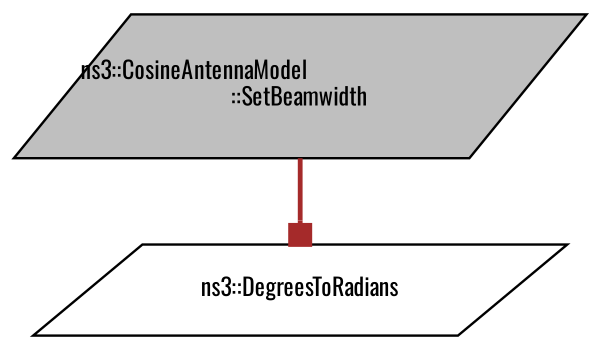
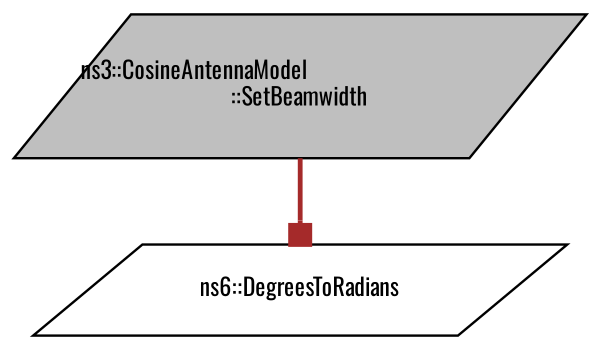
(300, 290) -> (300, 290)
